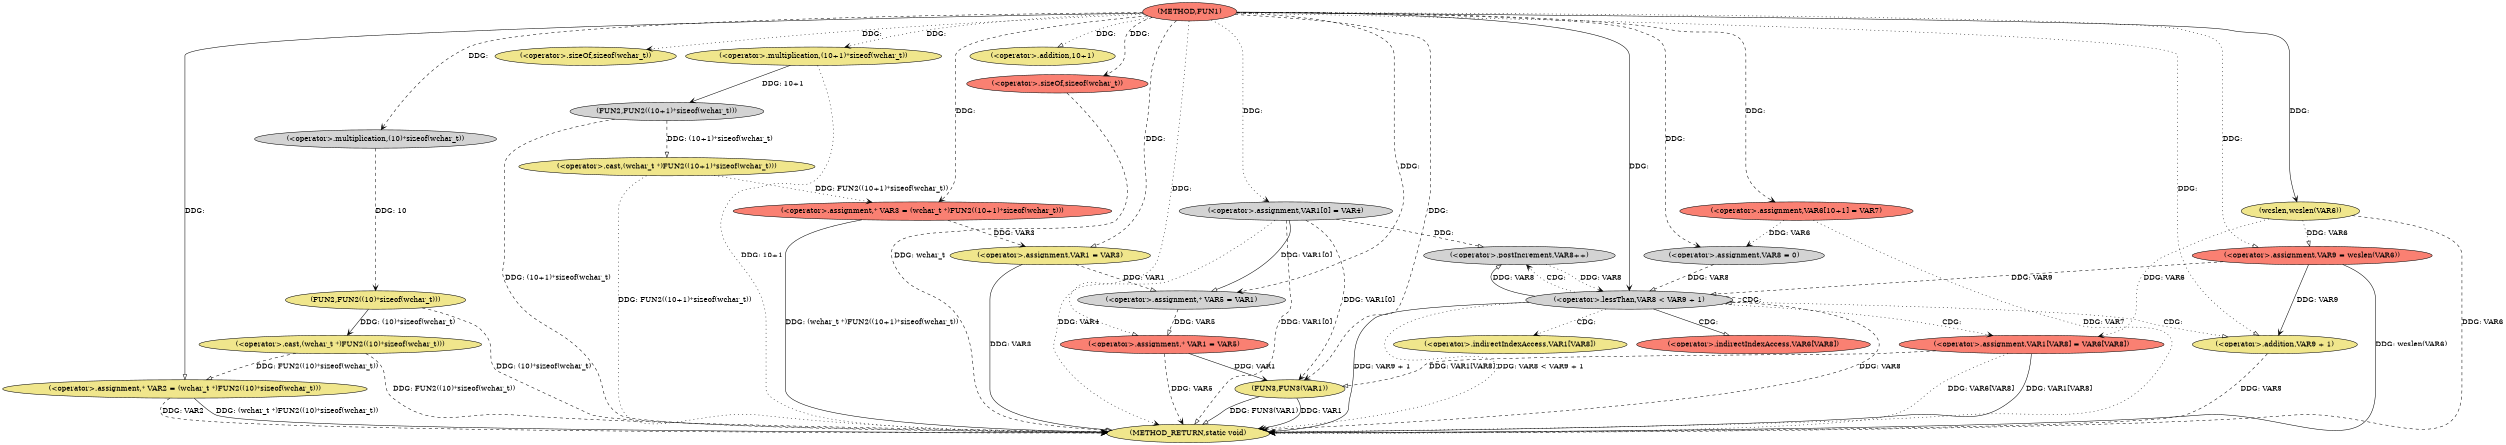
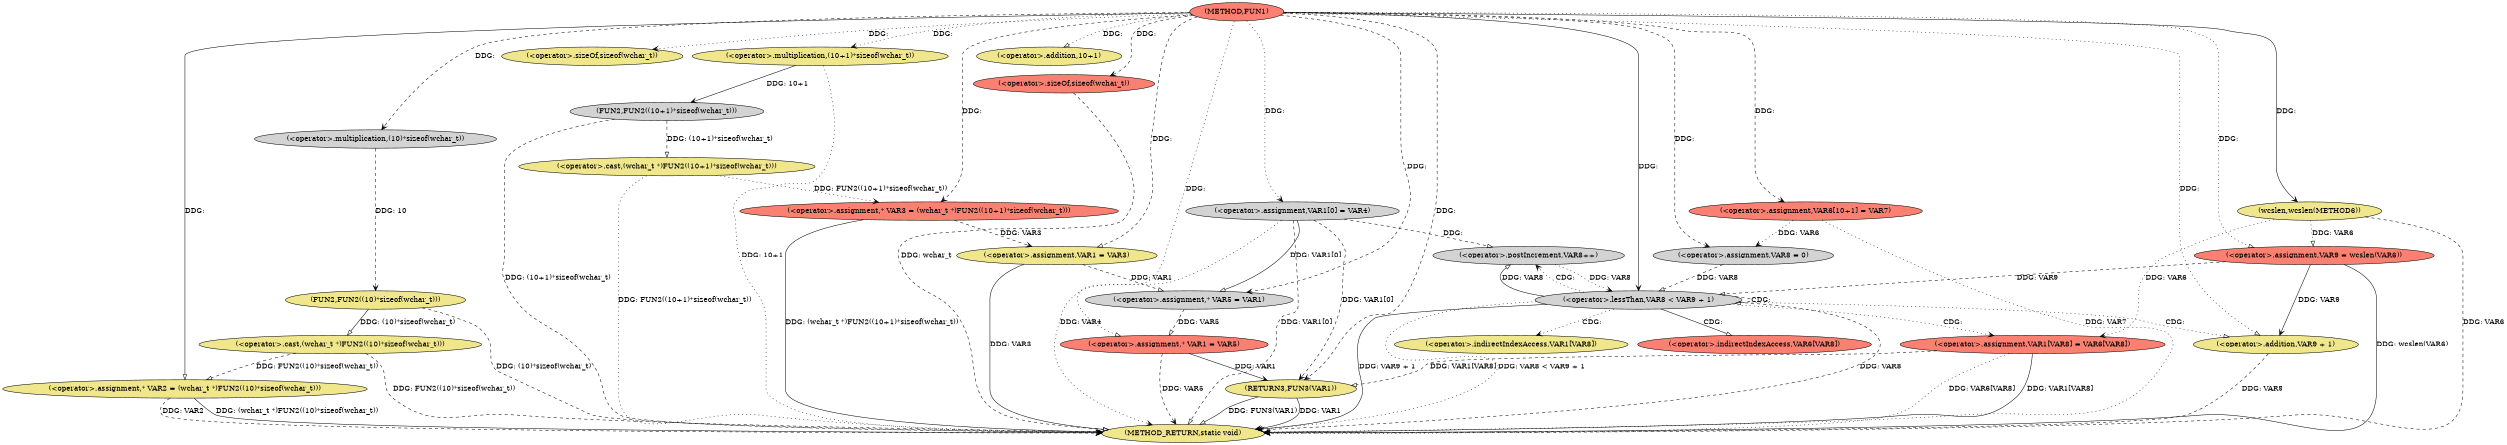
(2300, 211) -> (2310, 211)
(360, 320) -> (360, 320)
(1290, 389) -> (1291, 389)
